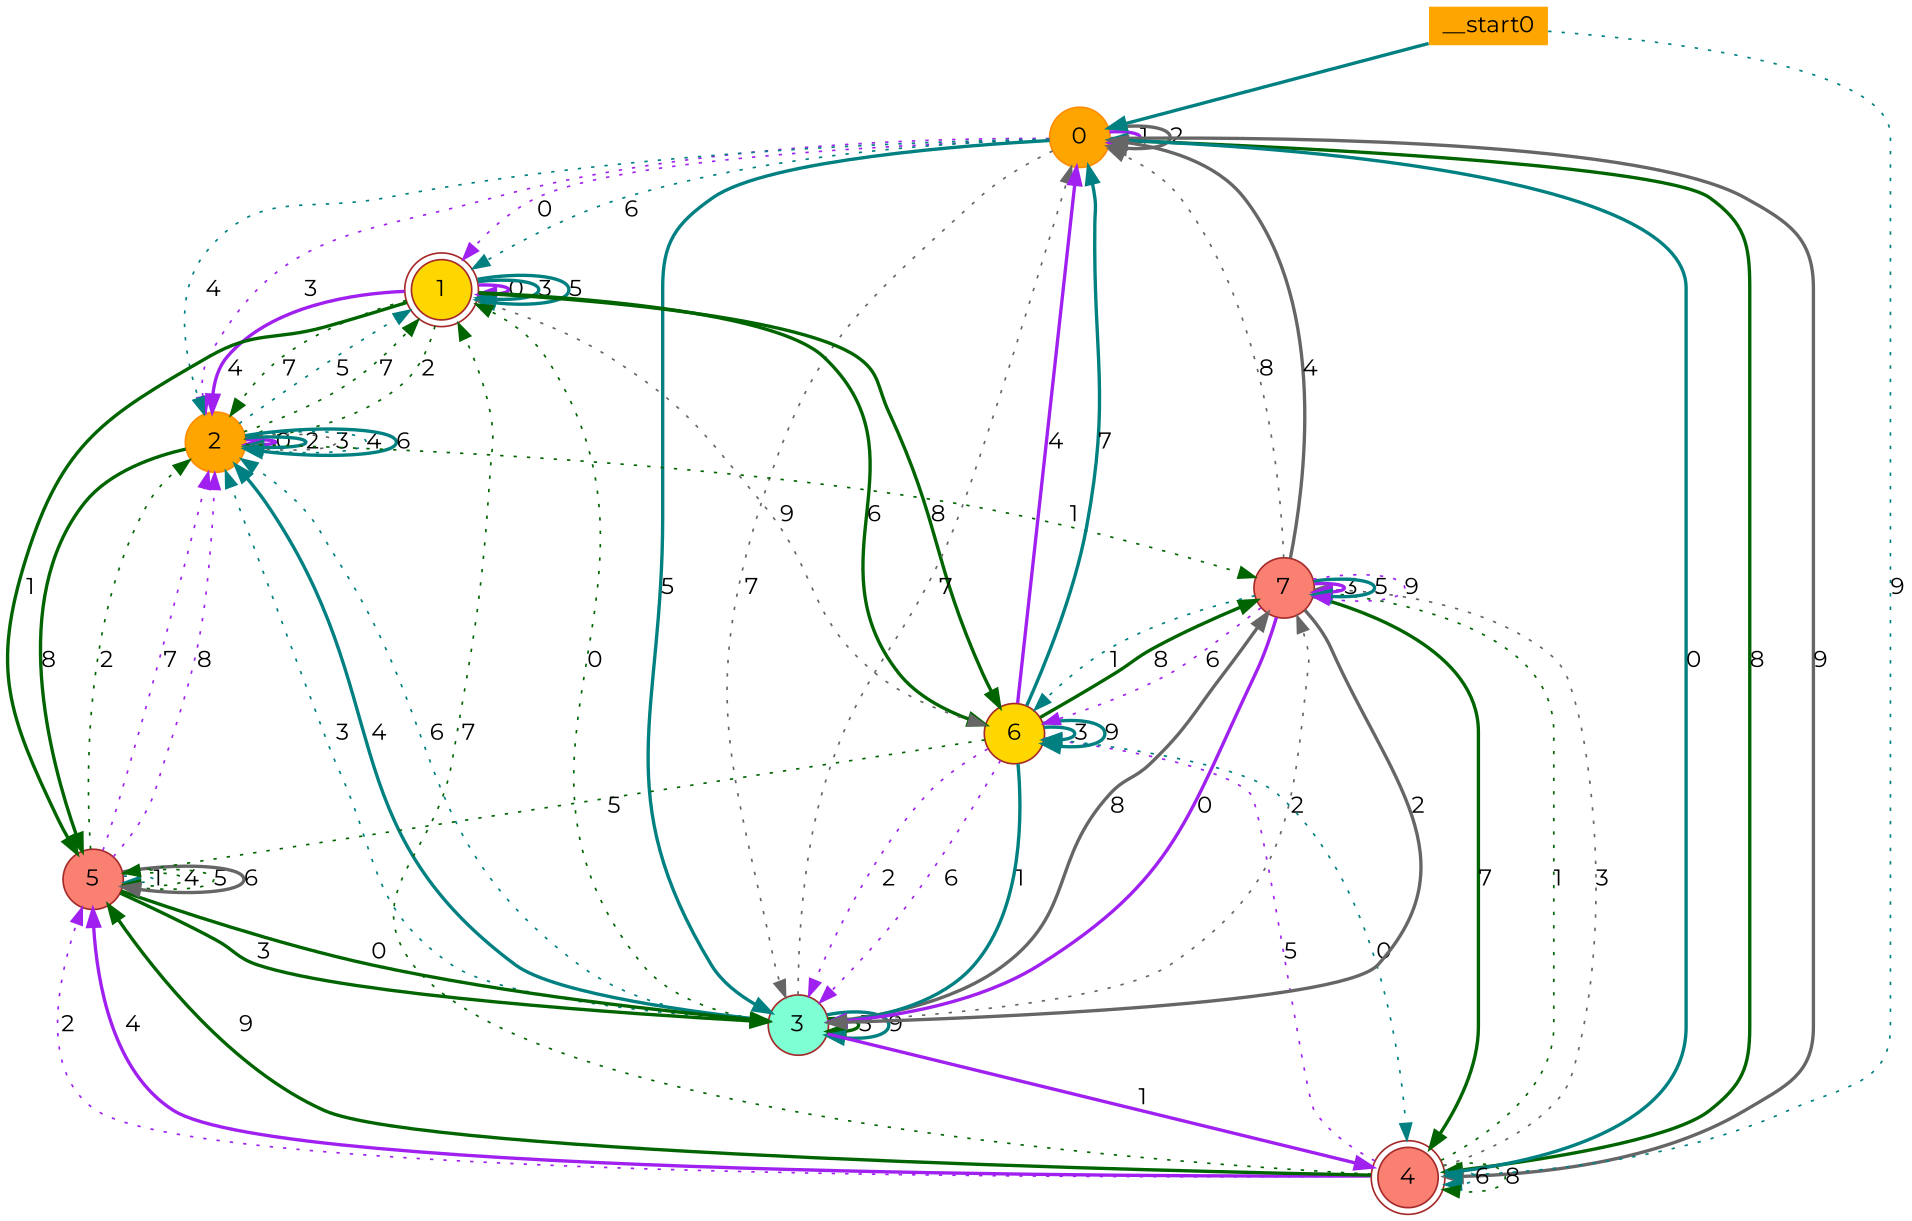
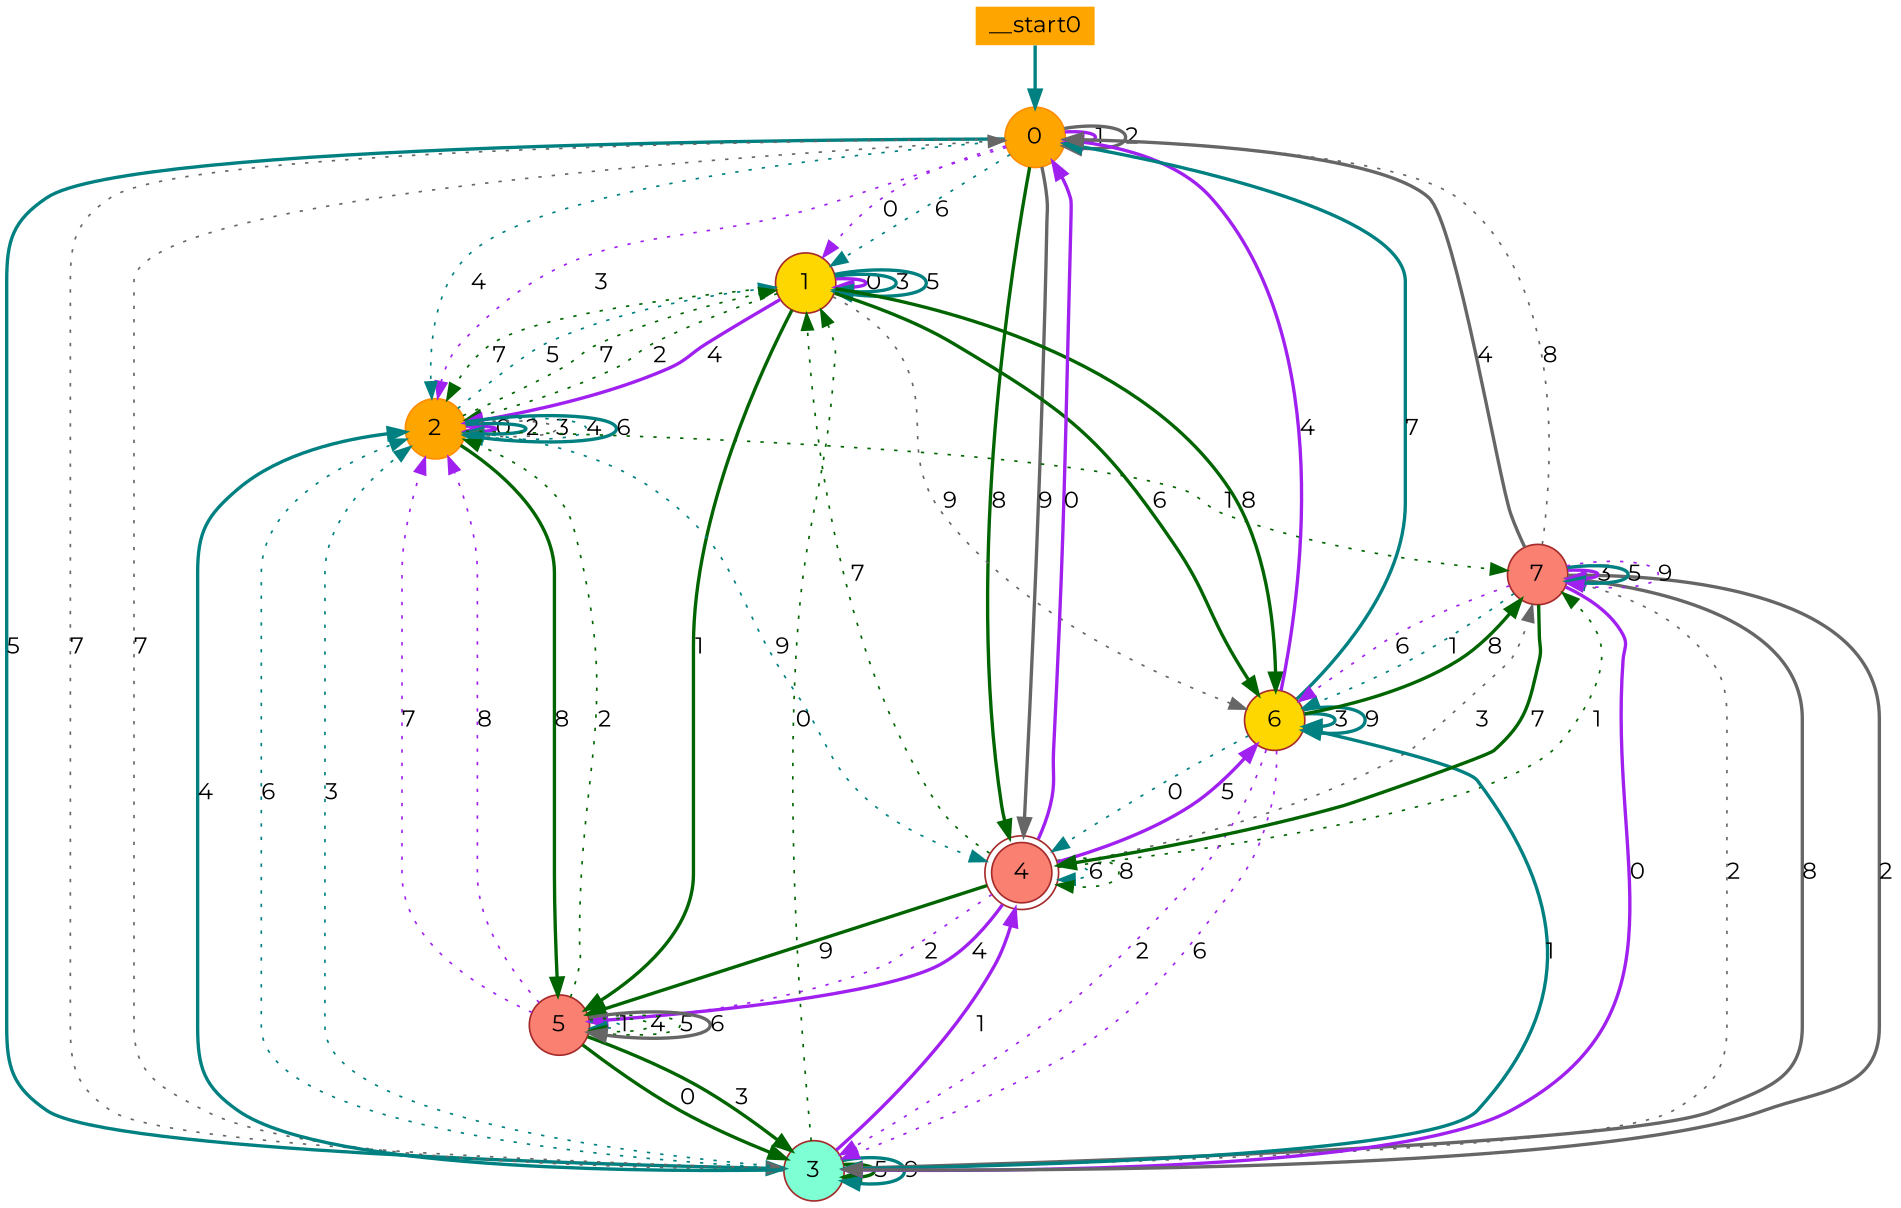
(442, 290) -> (806, 283)
(1686, 510) -> (1064, 508)
(1890, 634) -> (746, 605)
(562, 805) -> none
(1273, 893) -> (1159, 824)
